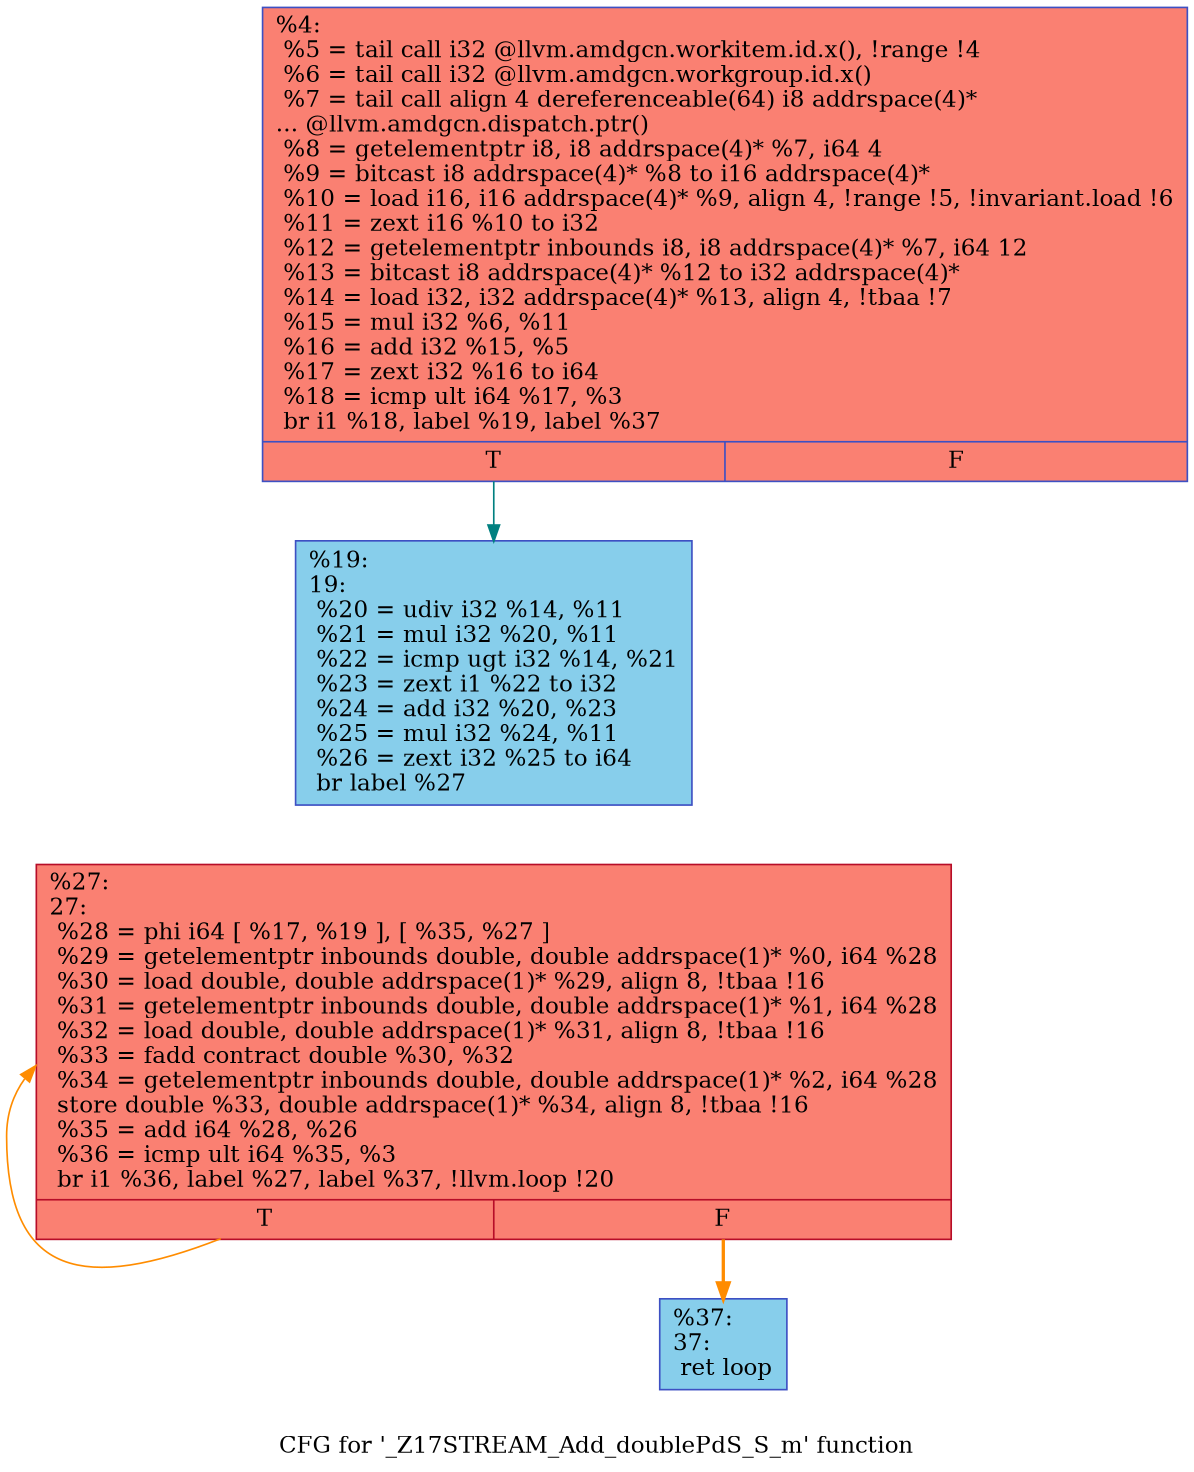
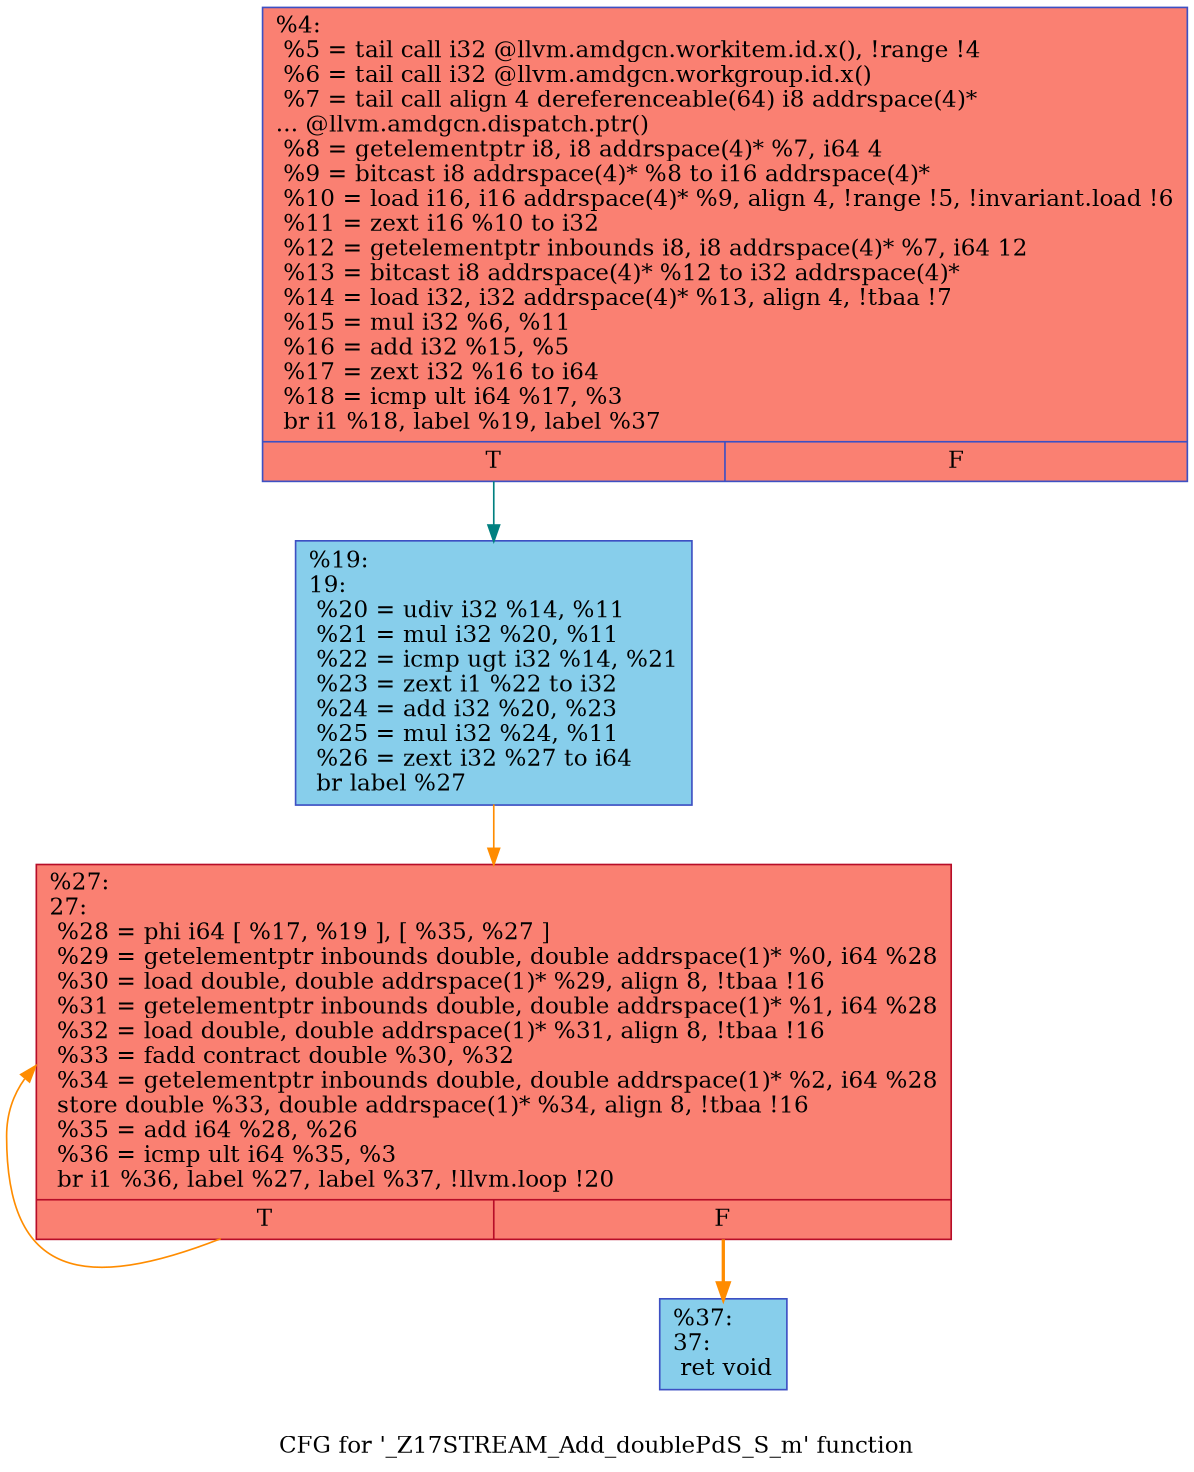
(471, 759) -> (471, 759)
none -> (494, 826)
(723, 1368) -> (723, 1368)
